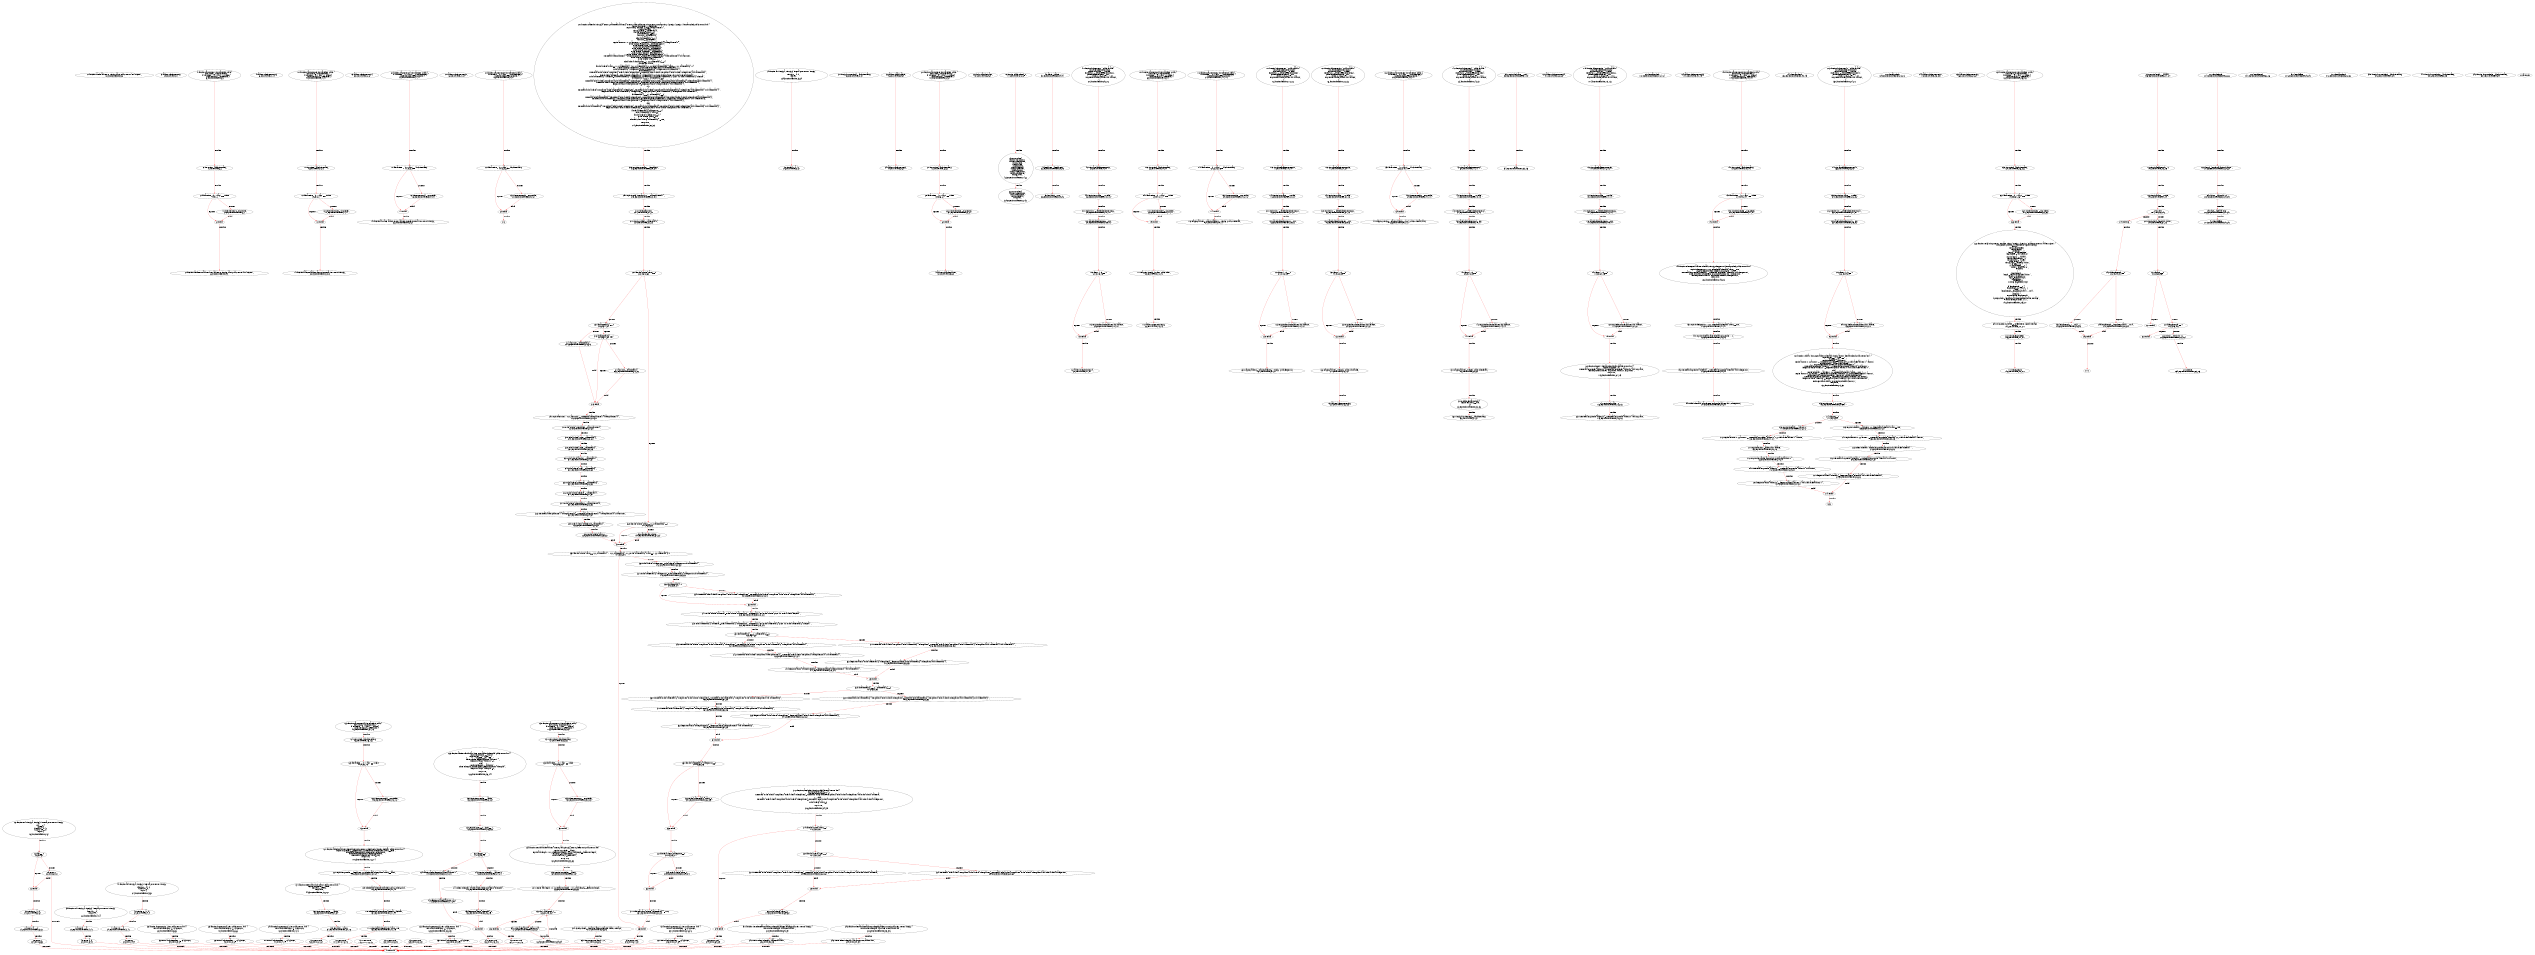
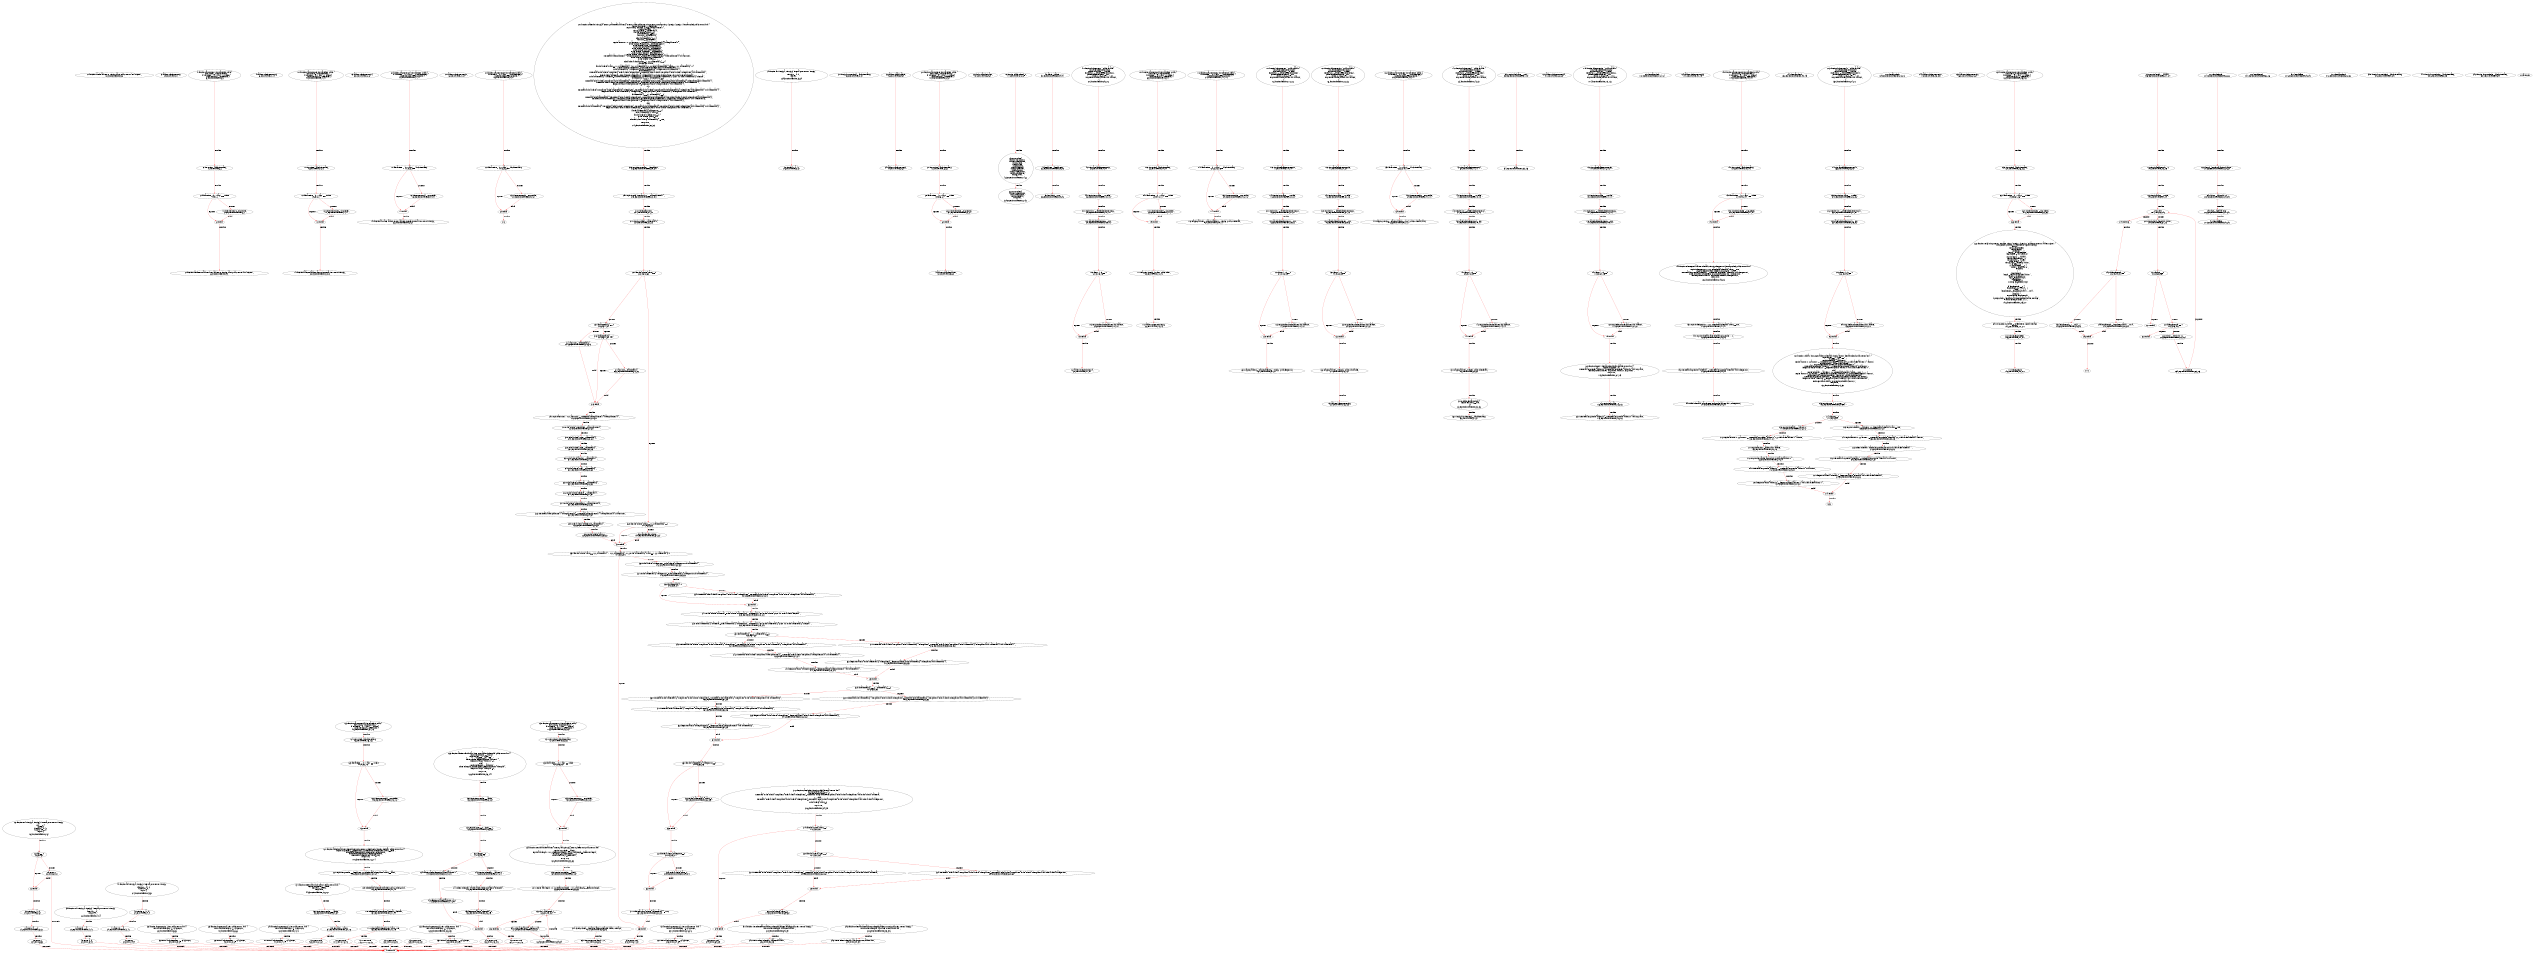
none -> (2195, 281)
